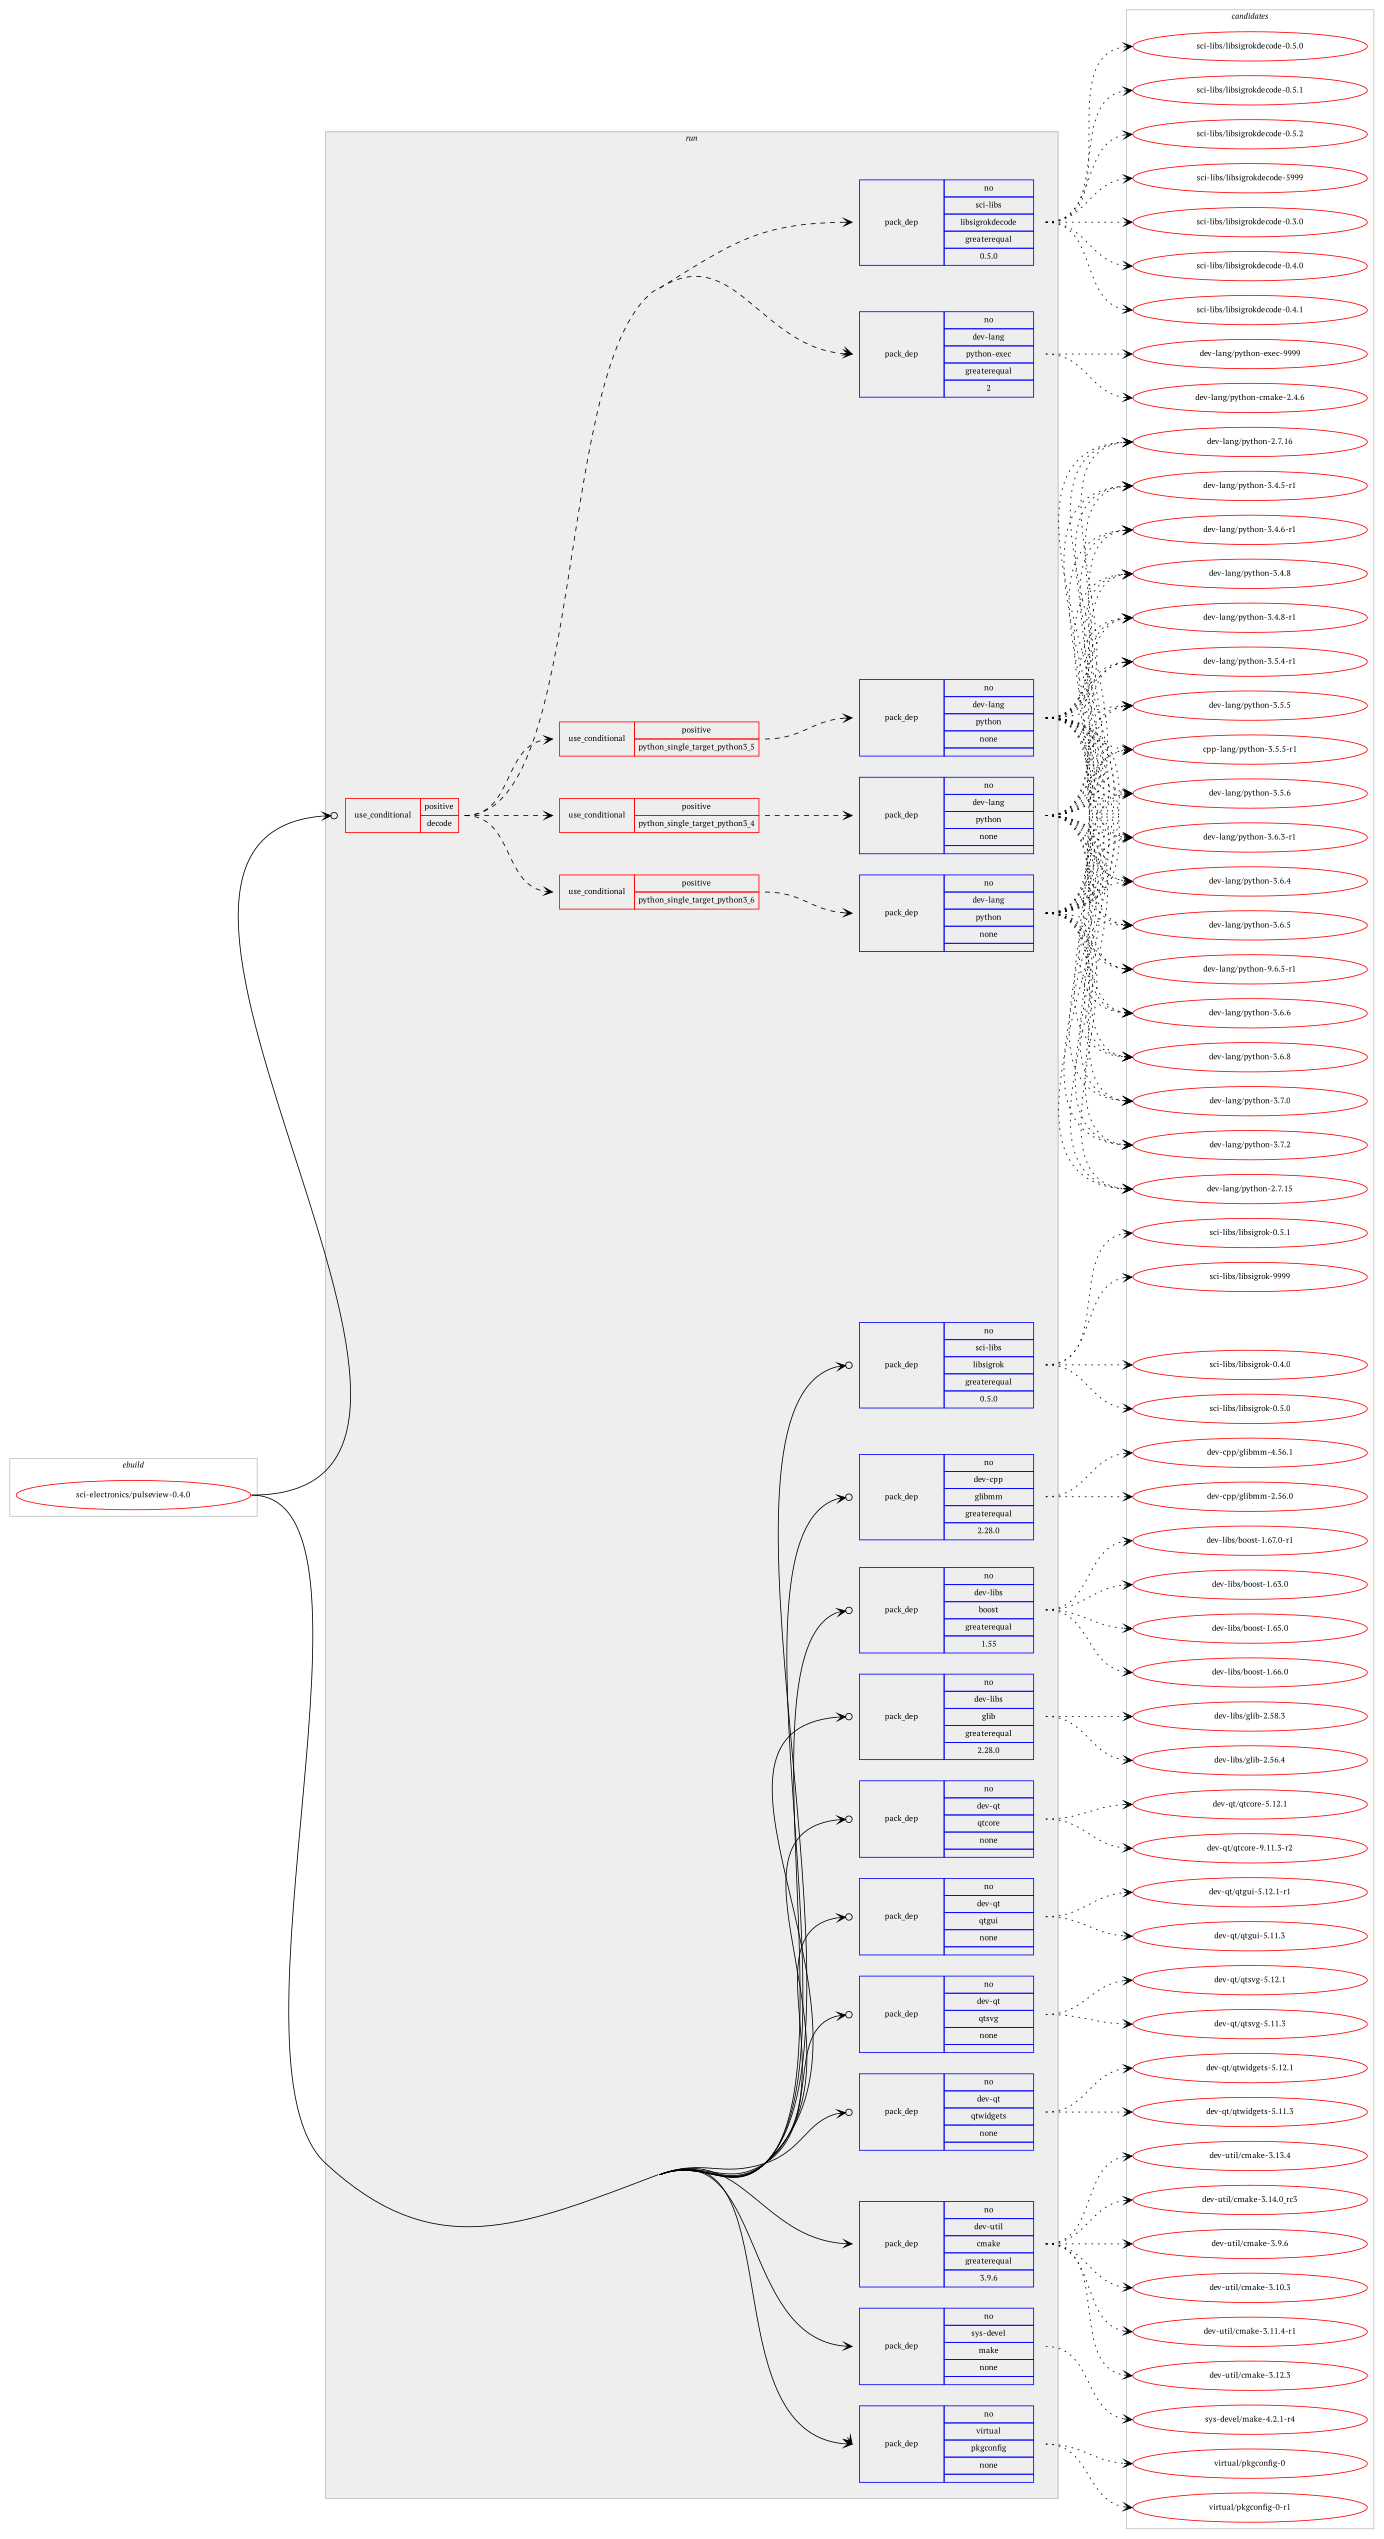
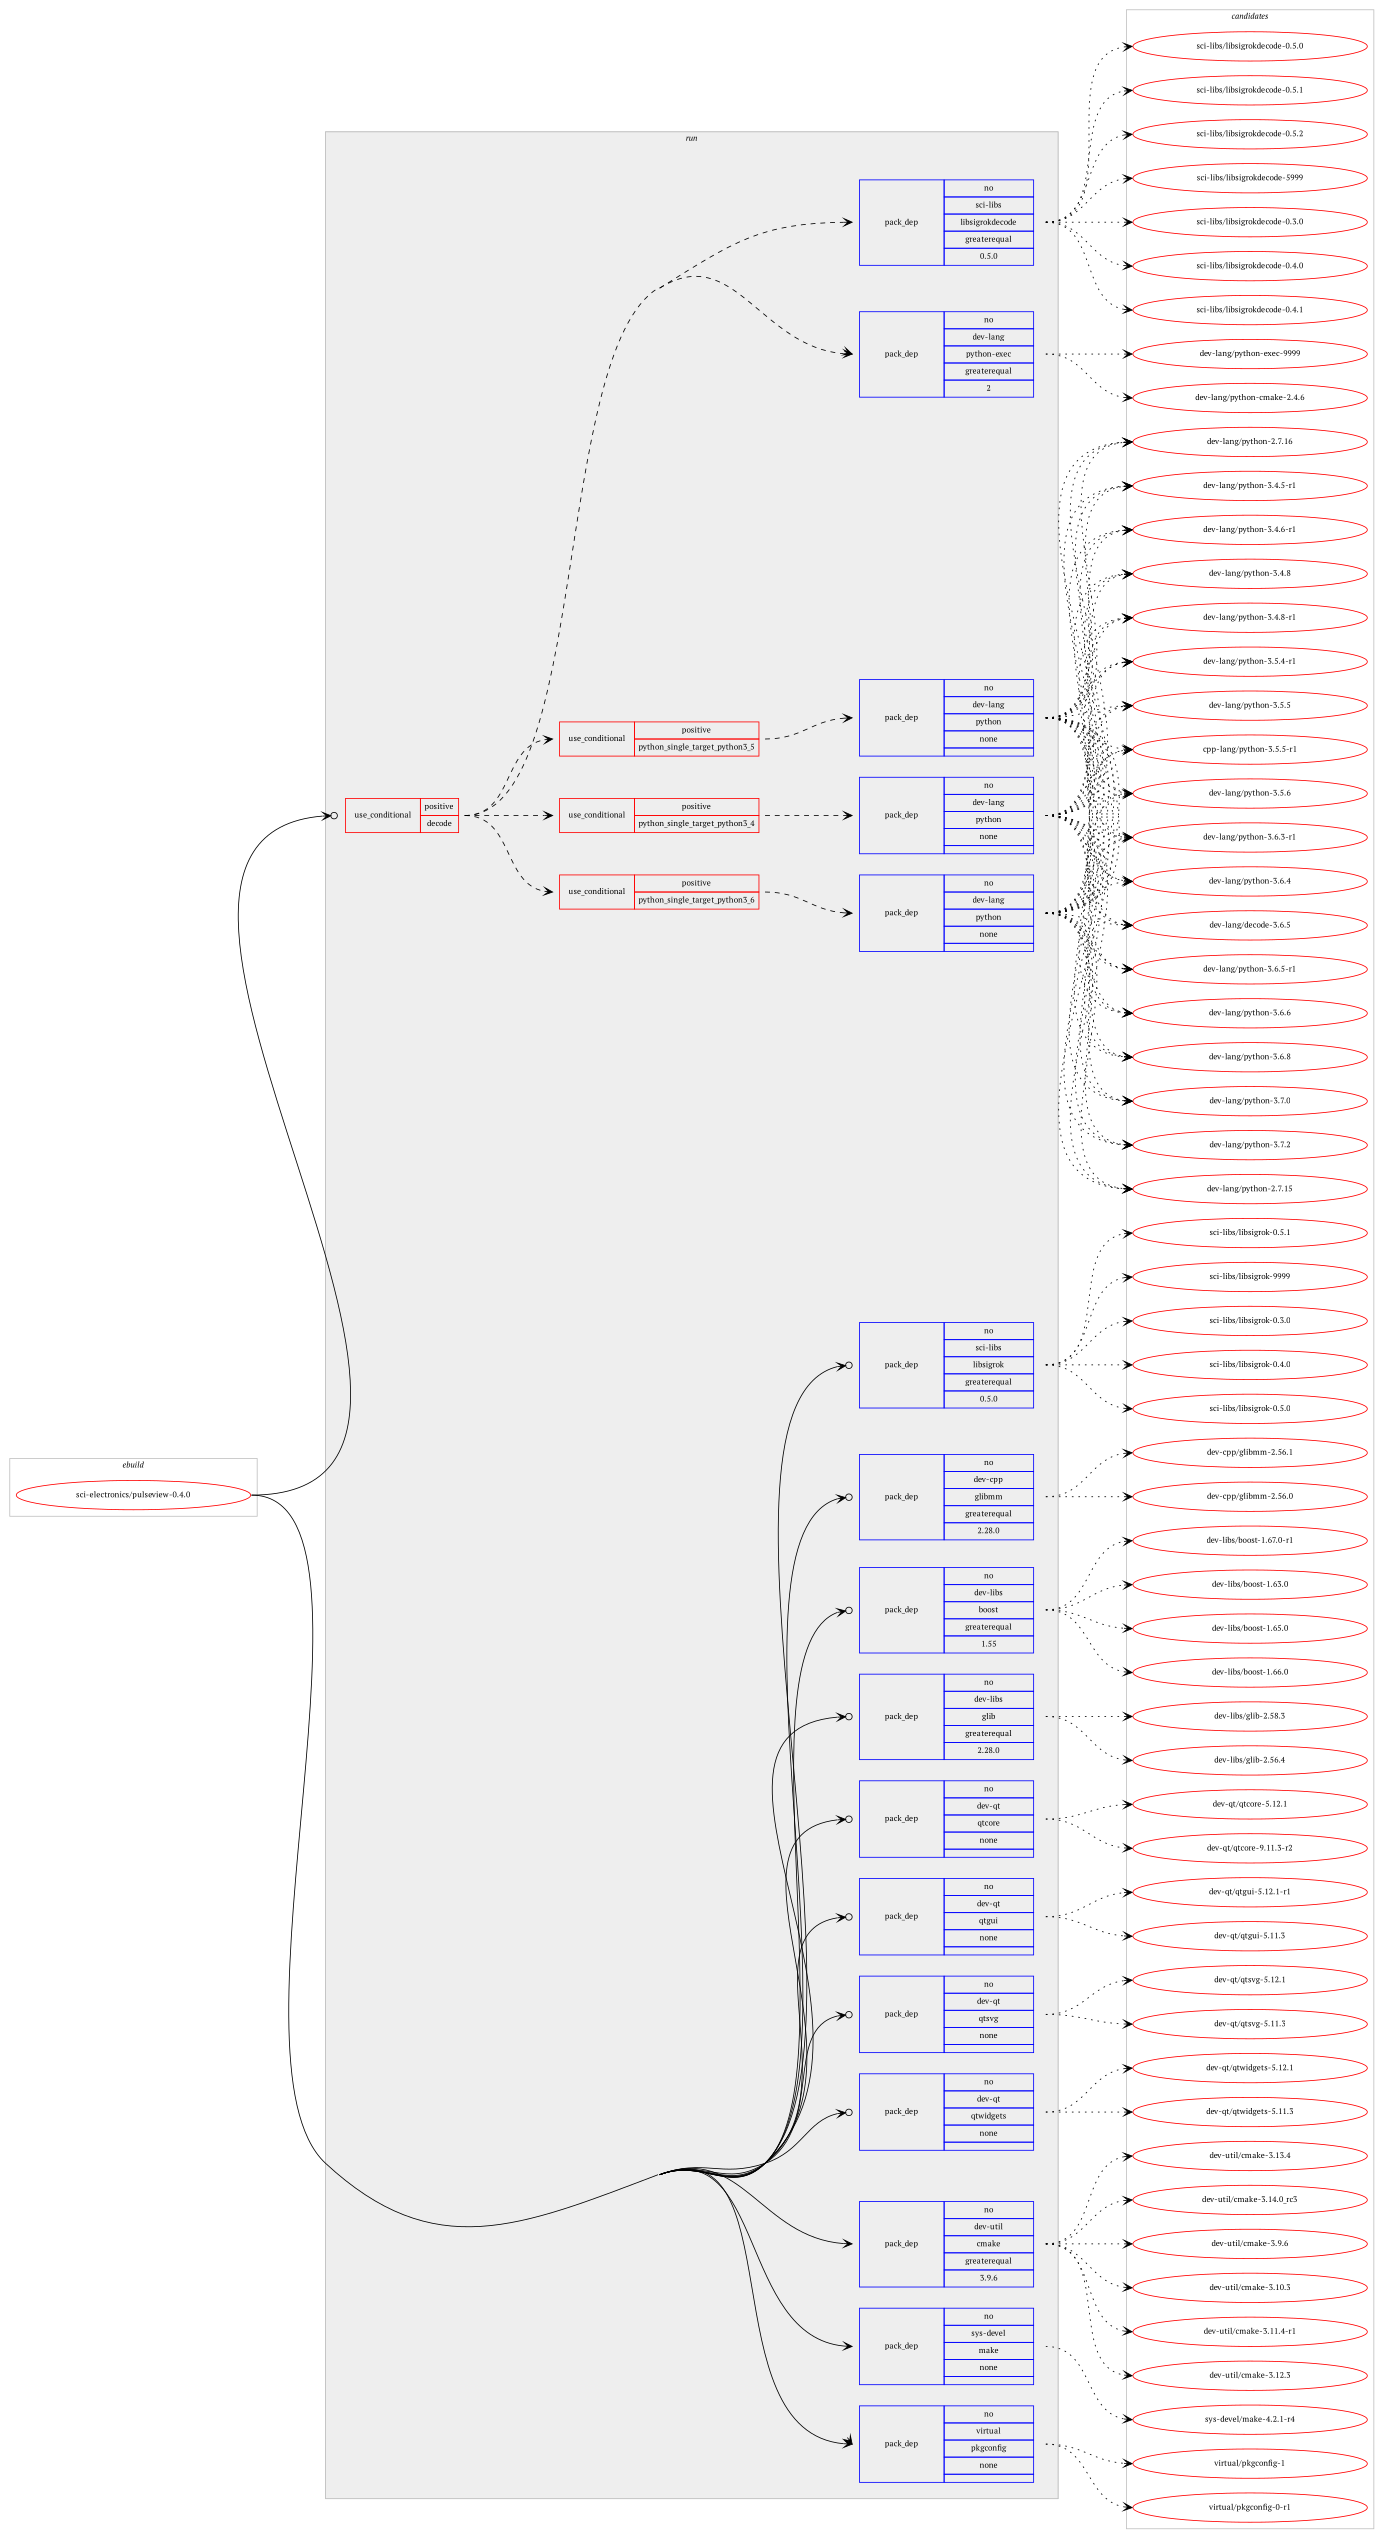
(1250, 925) -> (1250, 925)
(1250, 969) -> (1250, 969)
none -> (1250, 1321)
(1250, 1453) -> (1250, 1453)
(1250, 2464) -> (1250, 2464)
